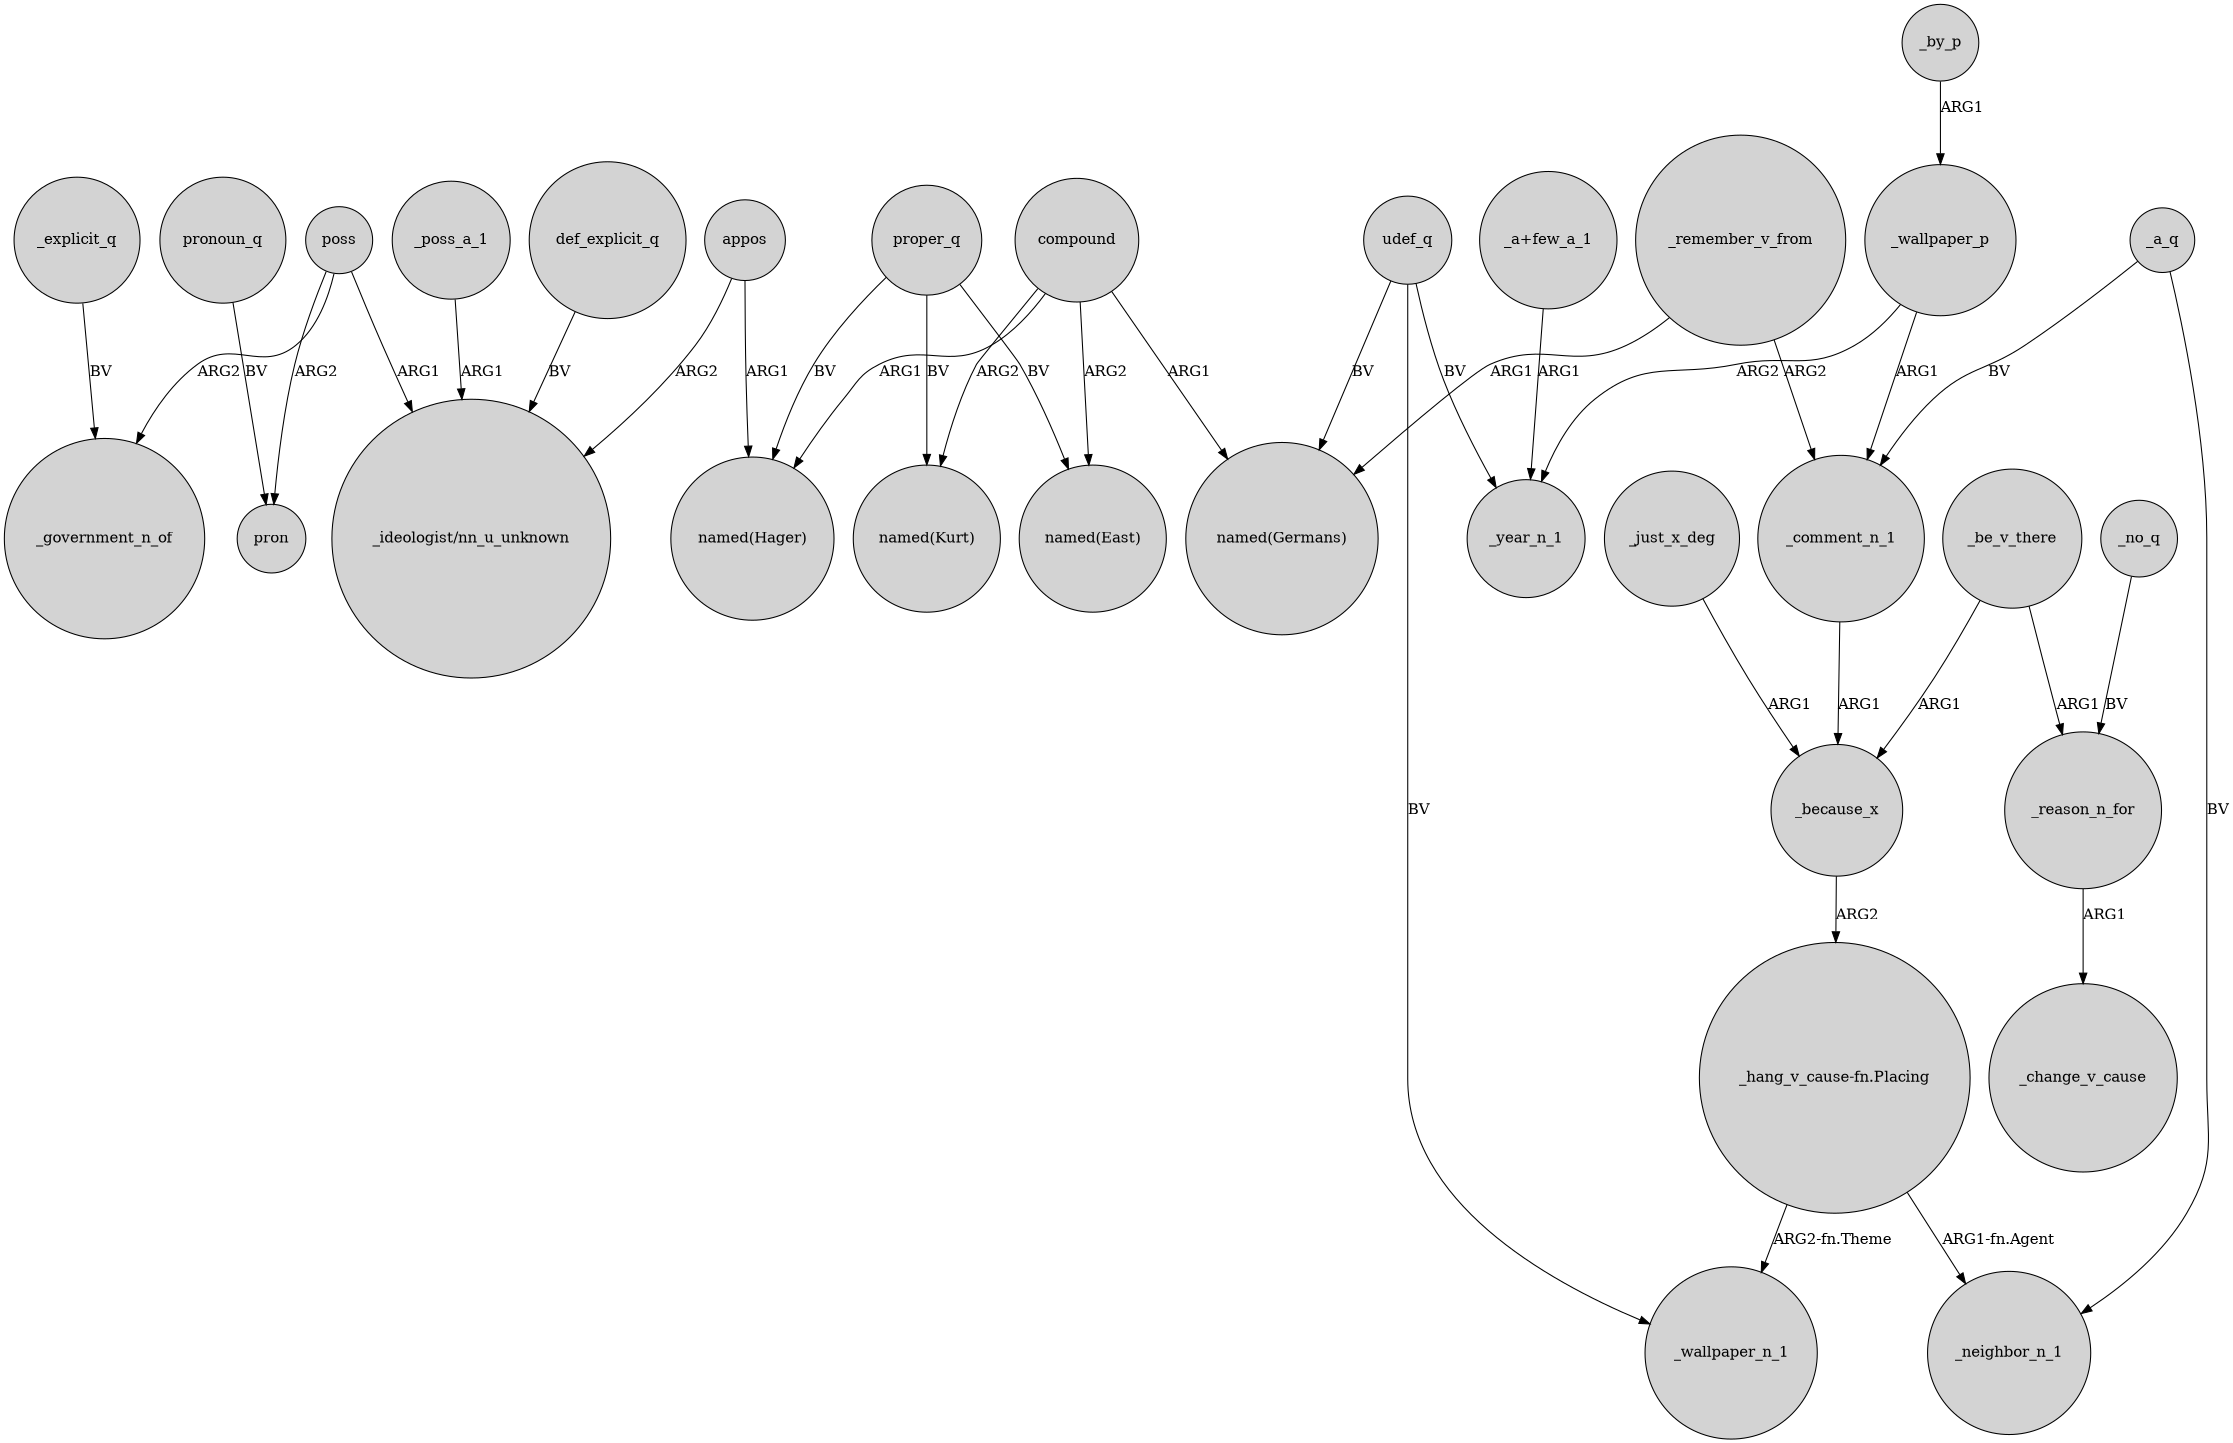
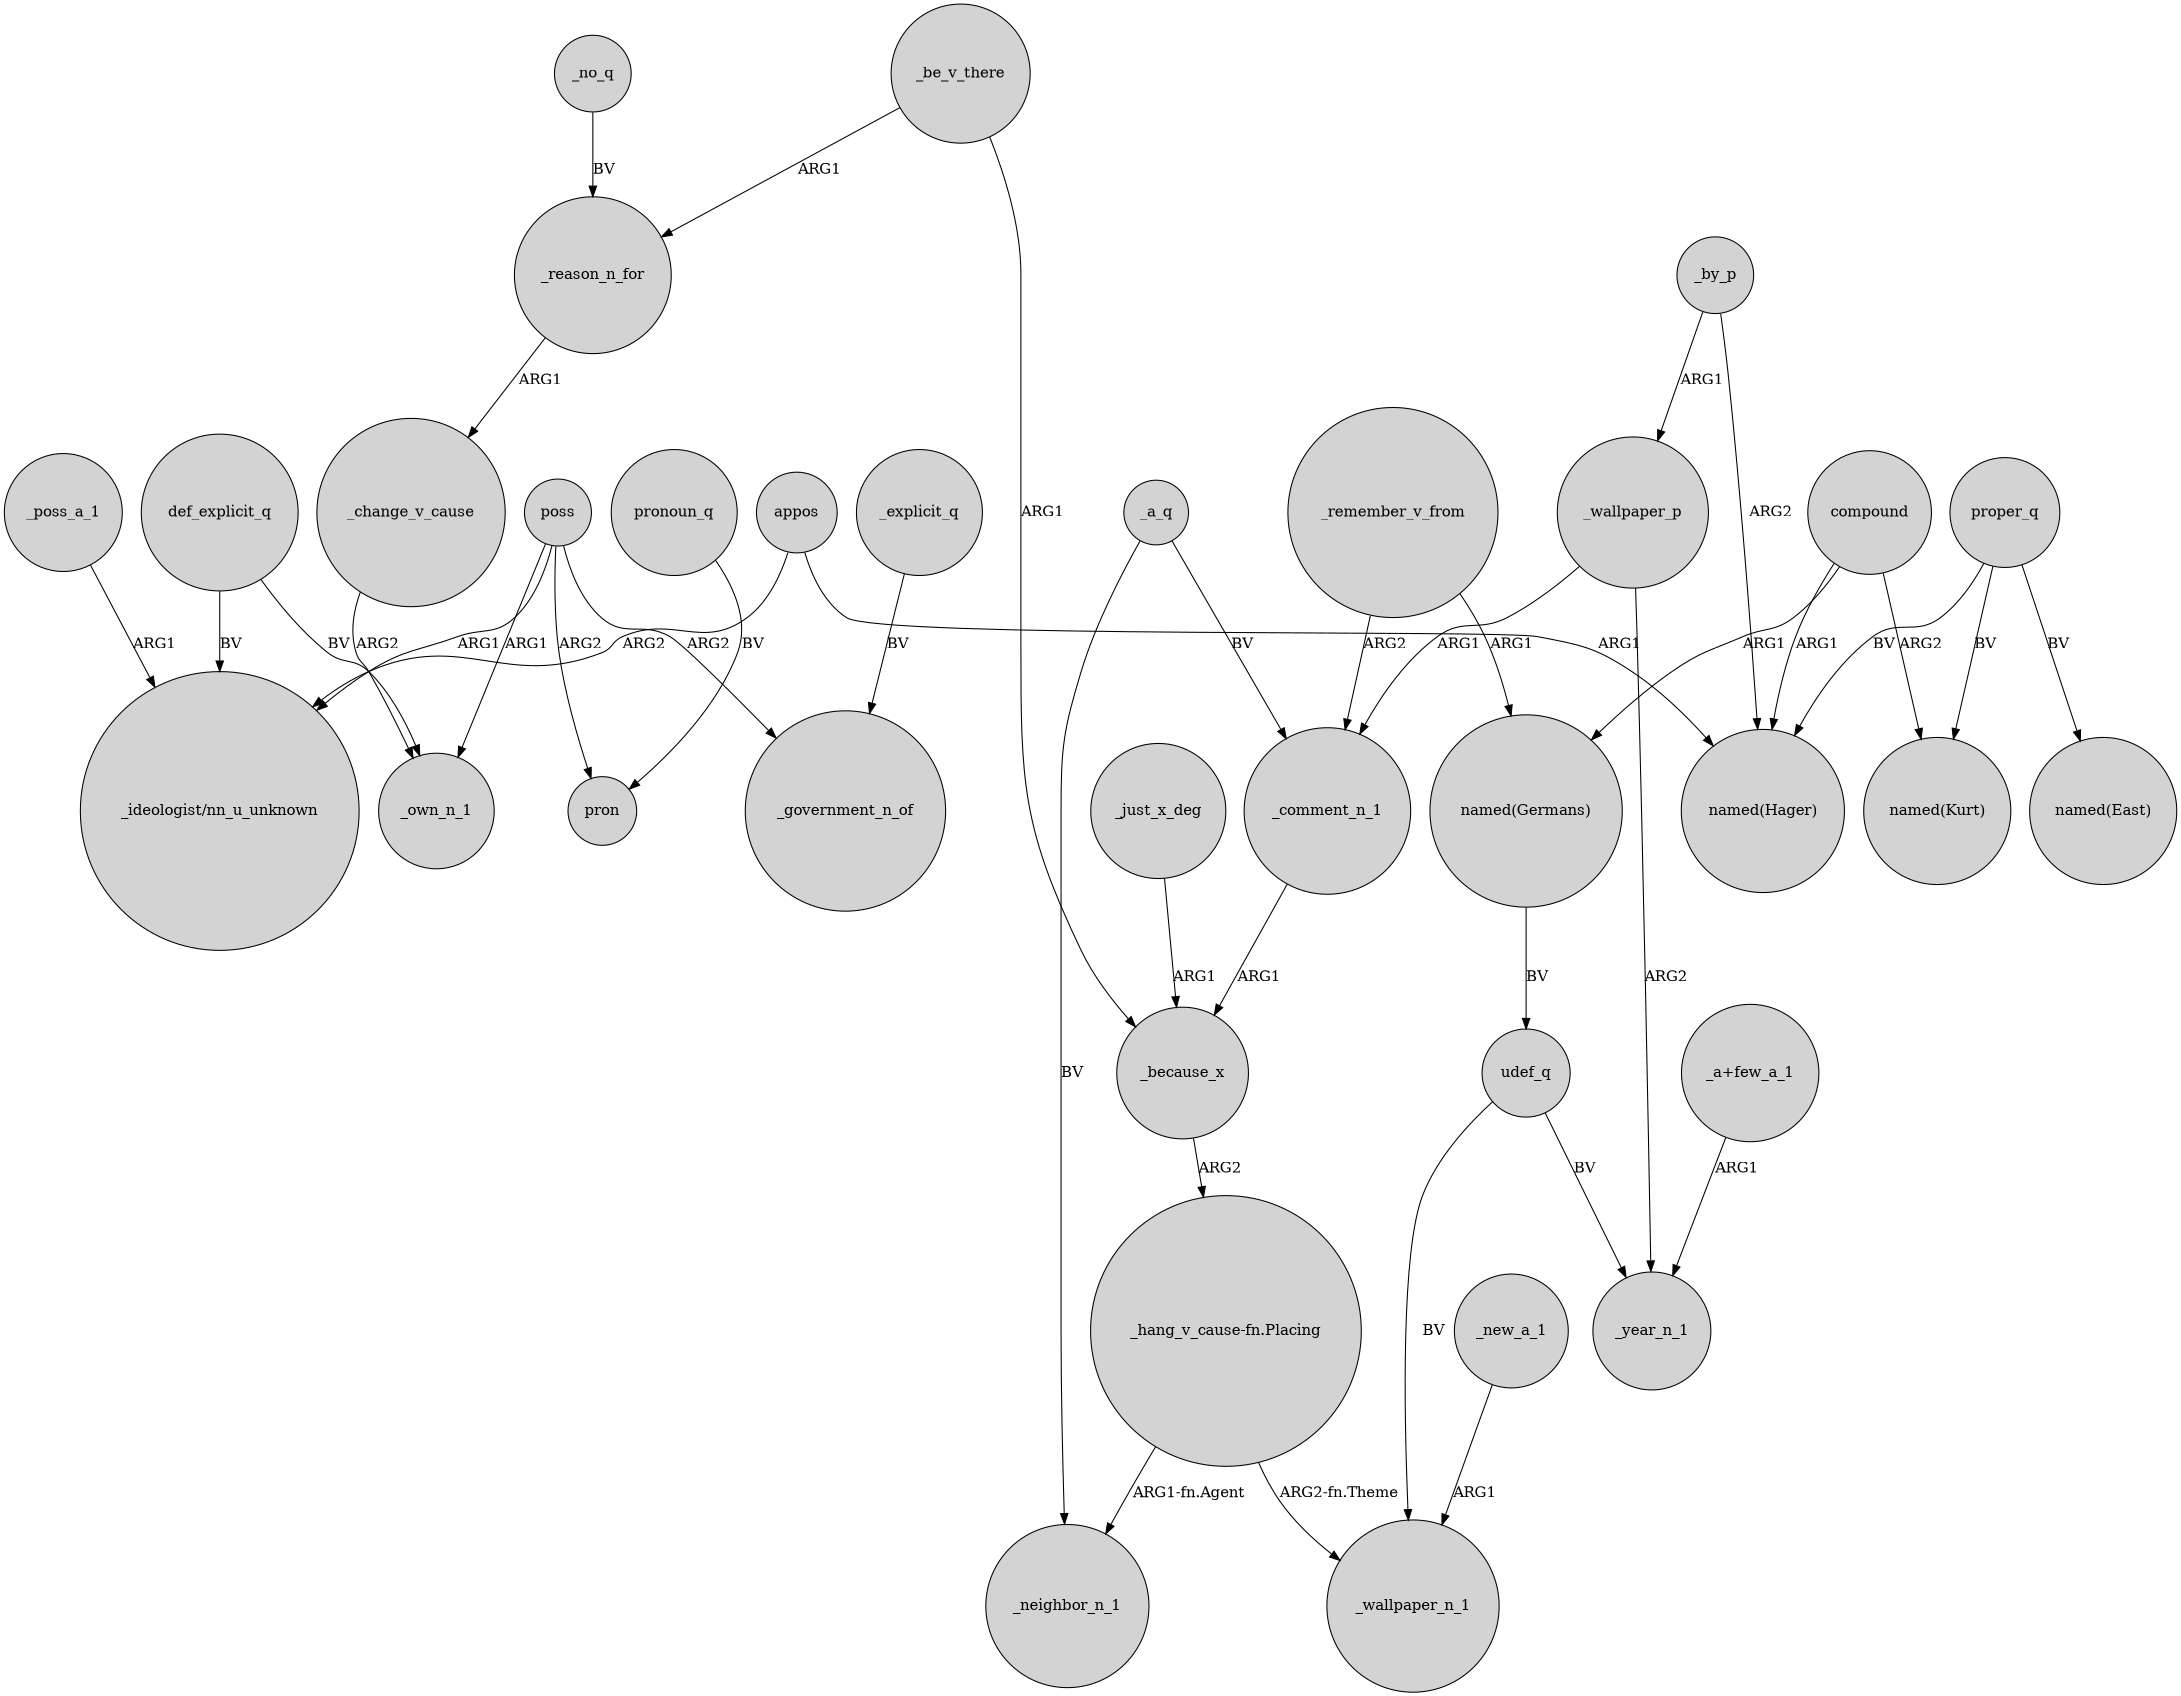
(1357, 360) -> (1526, 963)
(1084, 378) -> none
none -> (1741, 516)
none -> (436, 811)
none -> (1511, 1331)
